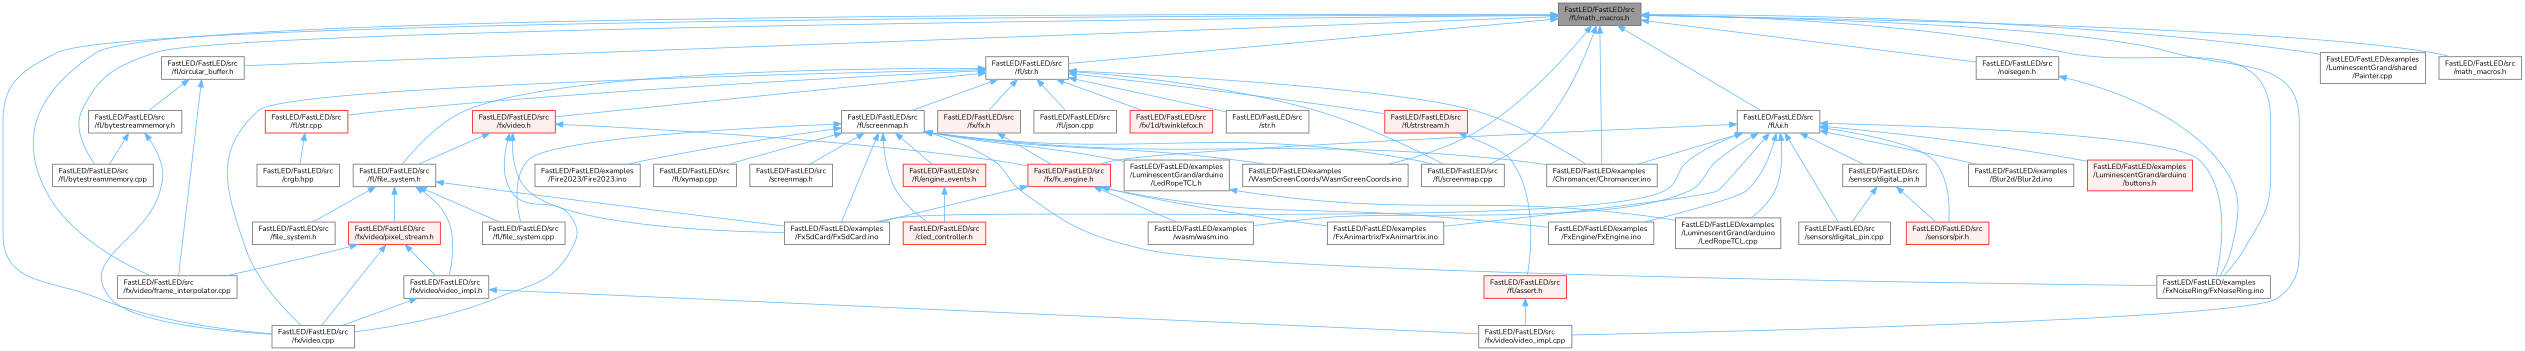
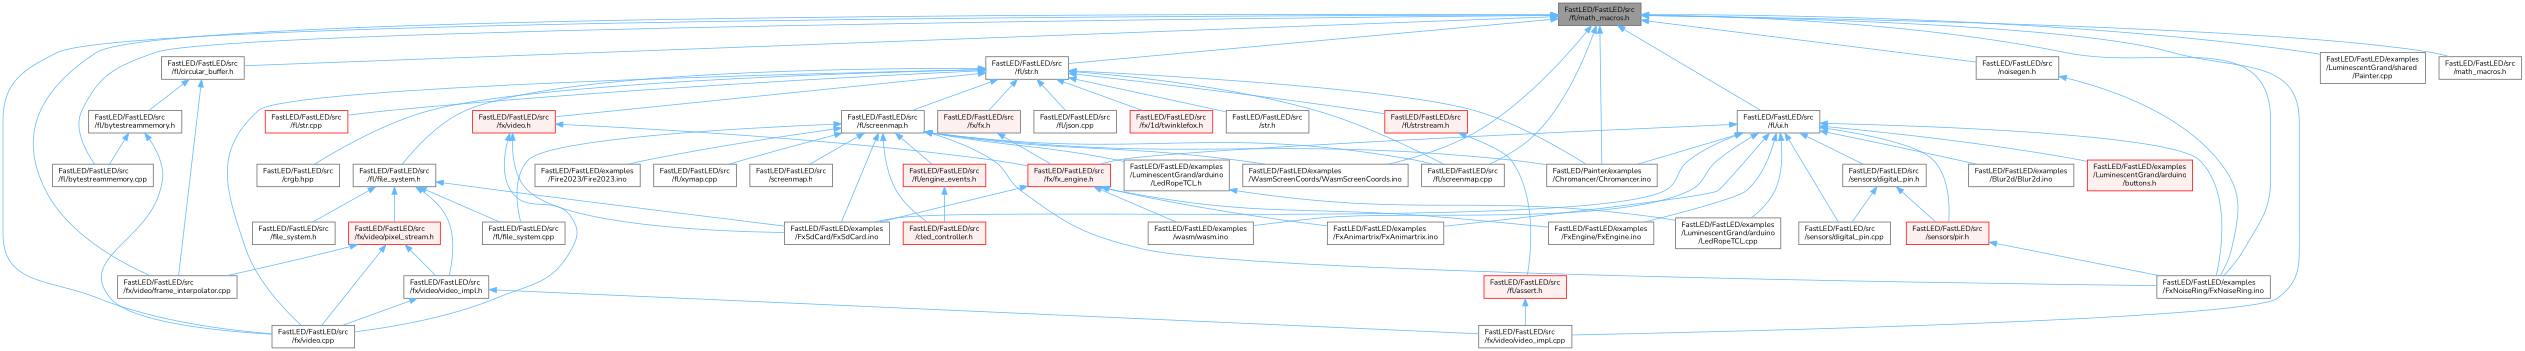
(451, 150) -> none
(302, 152) -> (639, 85)
(1602, 175) -> (1602, 175)
none -> (2078, 260)
